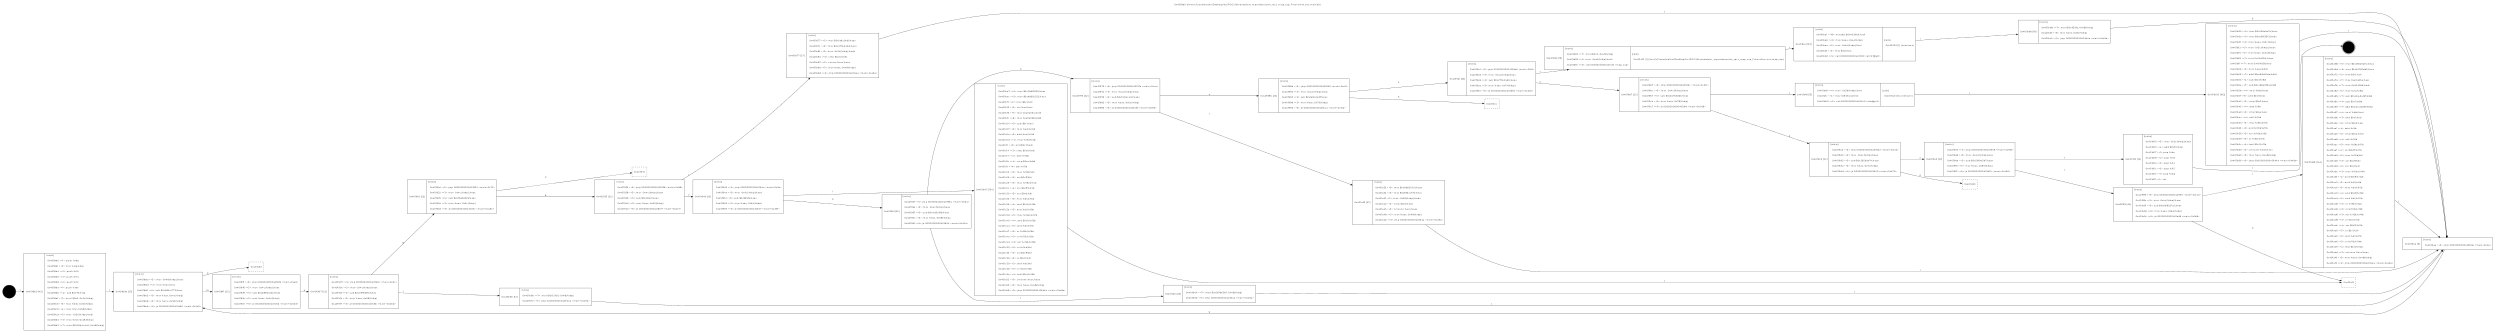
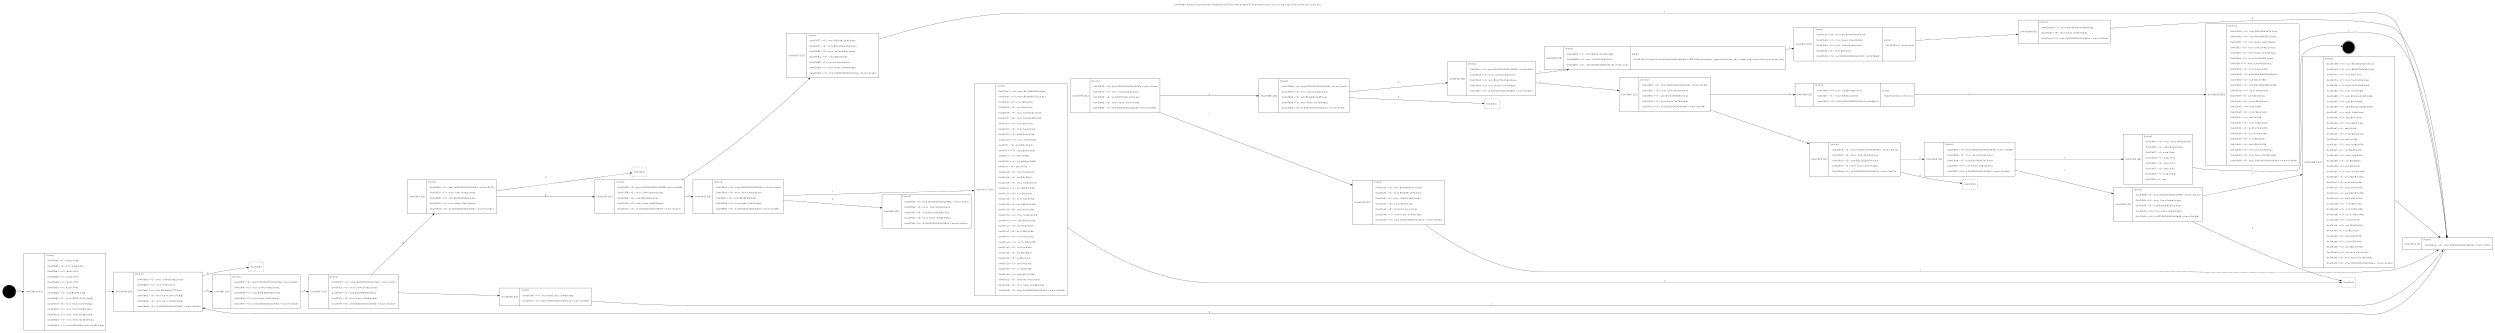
(965, 91) -> none
(1209, 294) -> none
